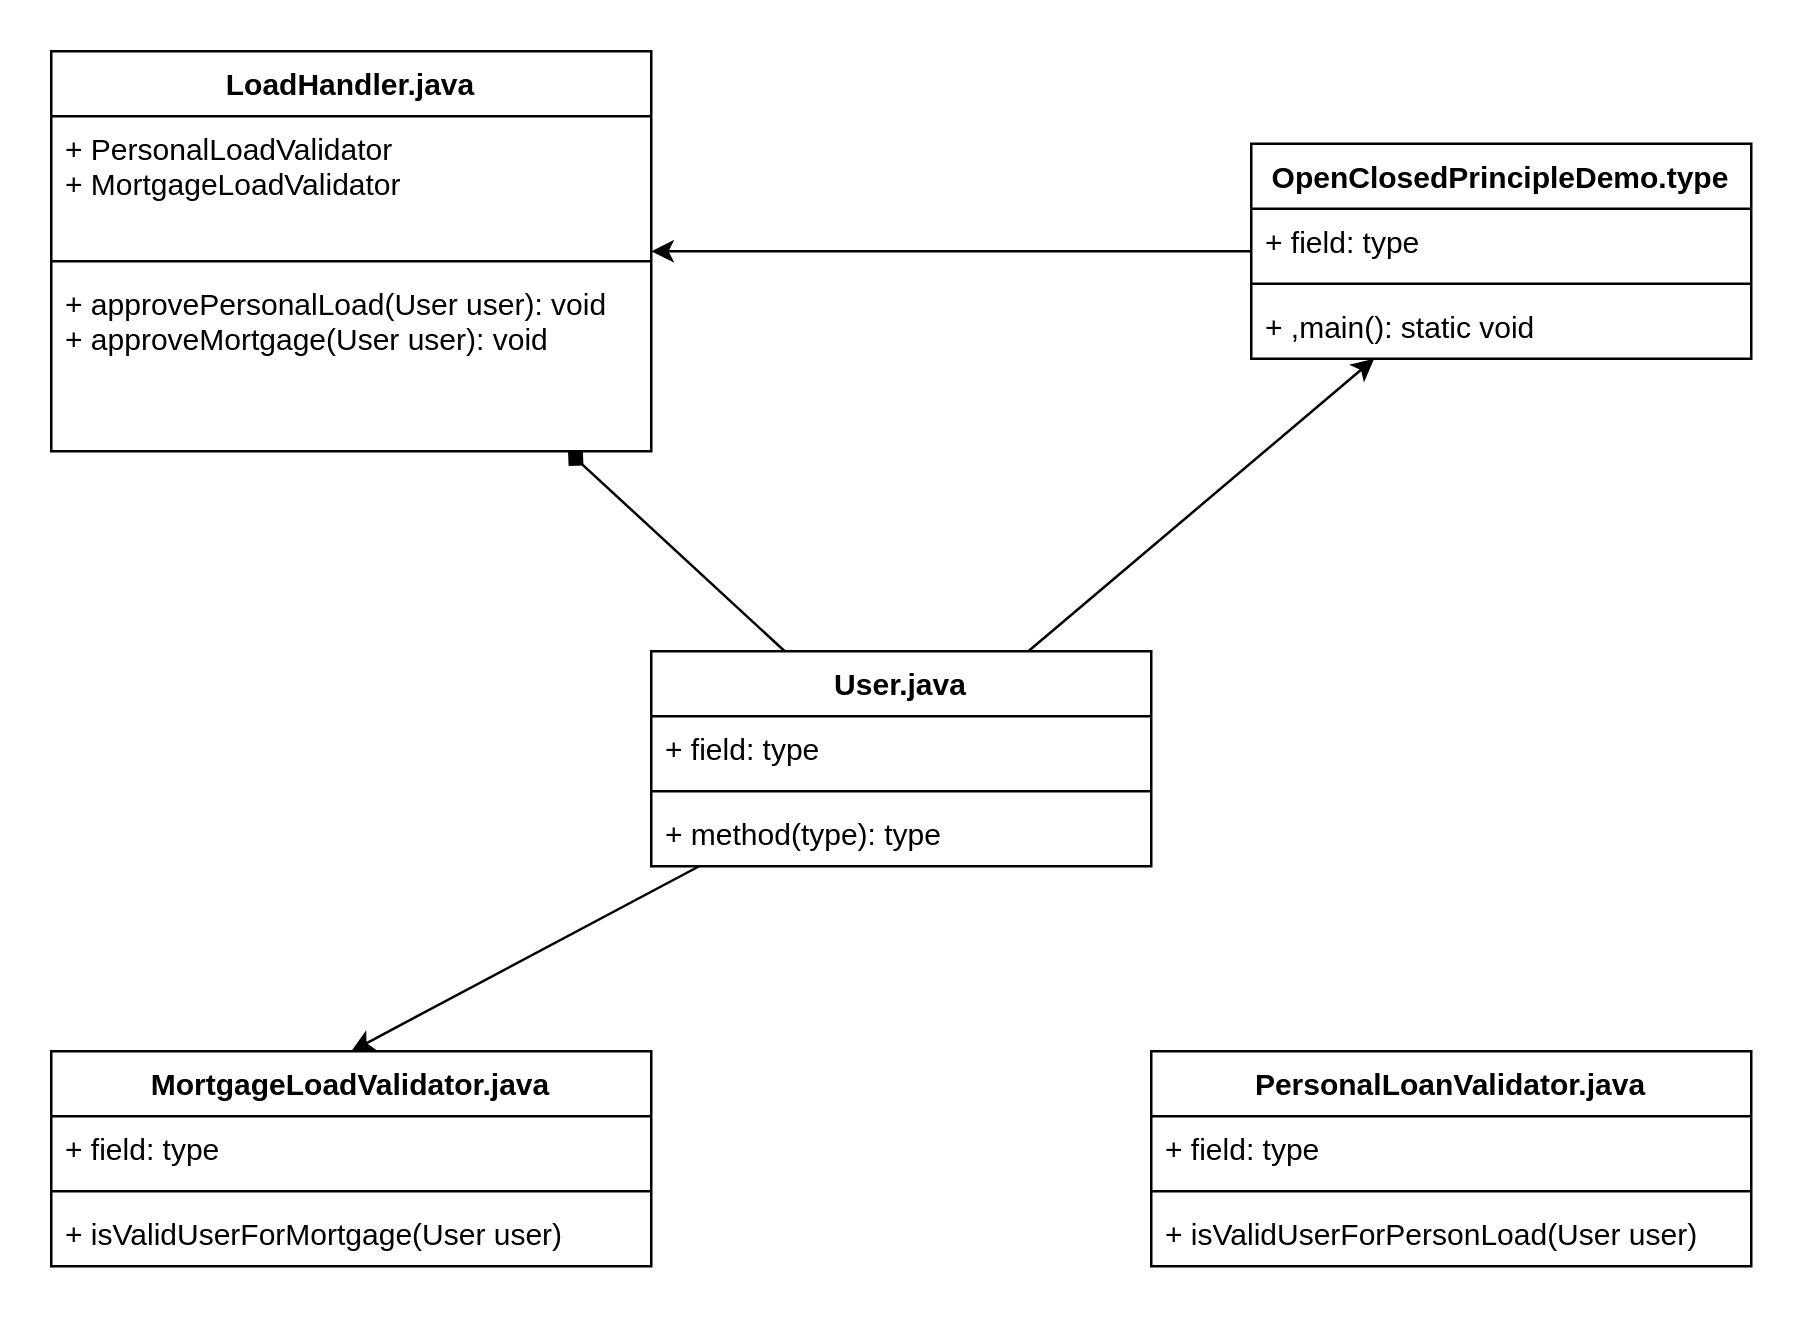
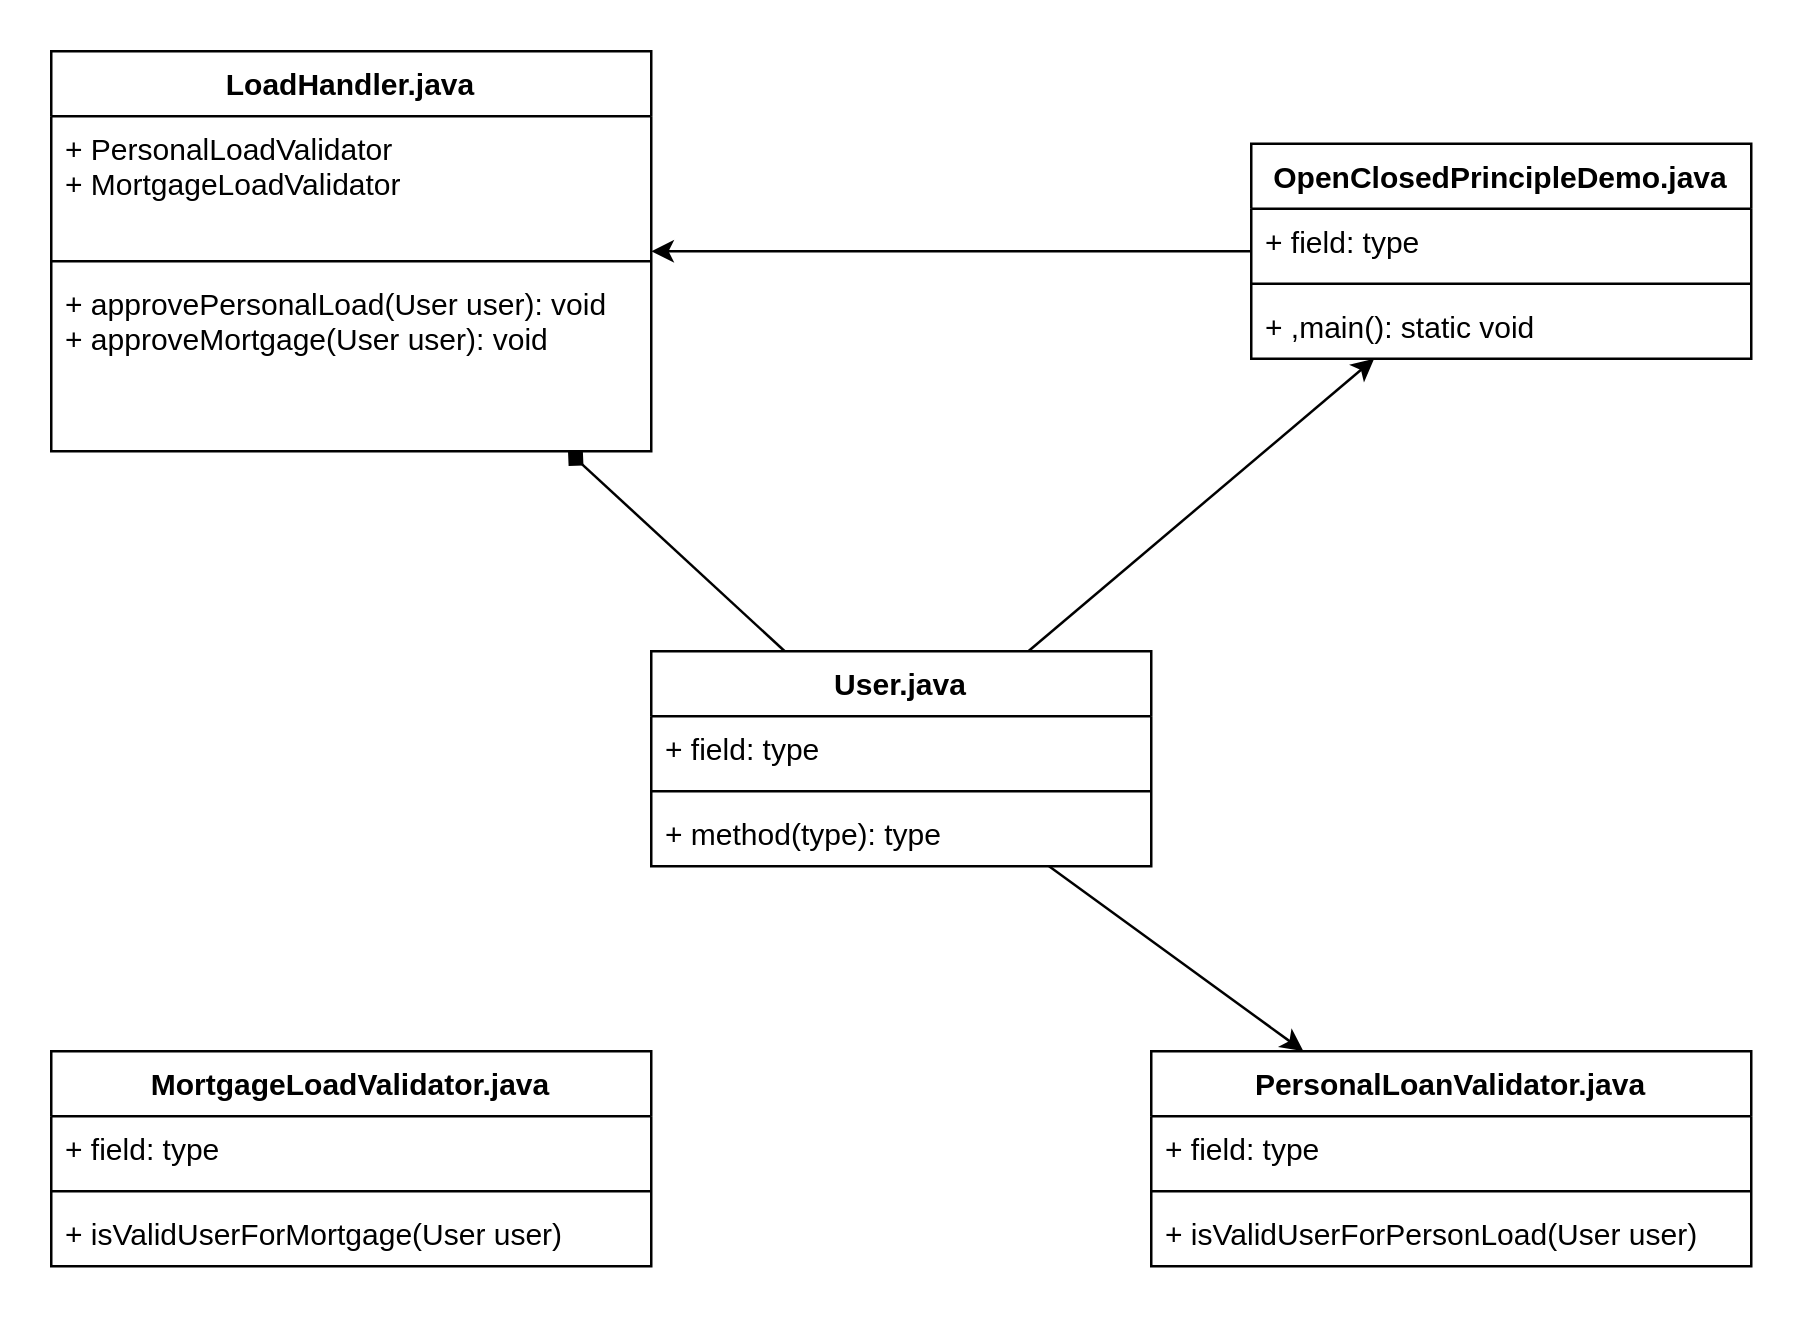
(1500, 178) -> (1500, 178)
none -> (1173, 956)
(528, 957) -> none
